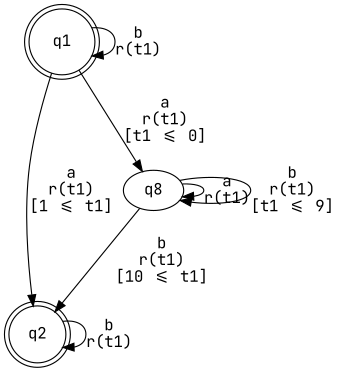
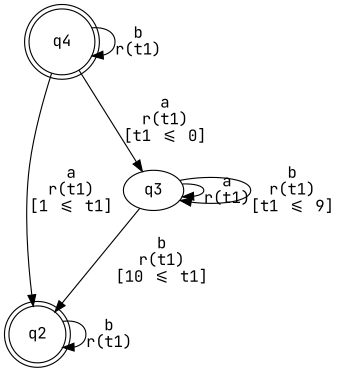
(62, 42) -> (62, 42)
(154, 190) -> (154, 190)
